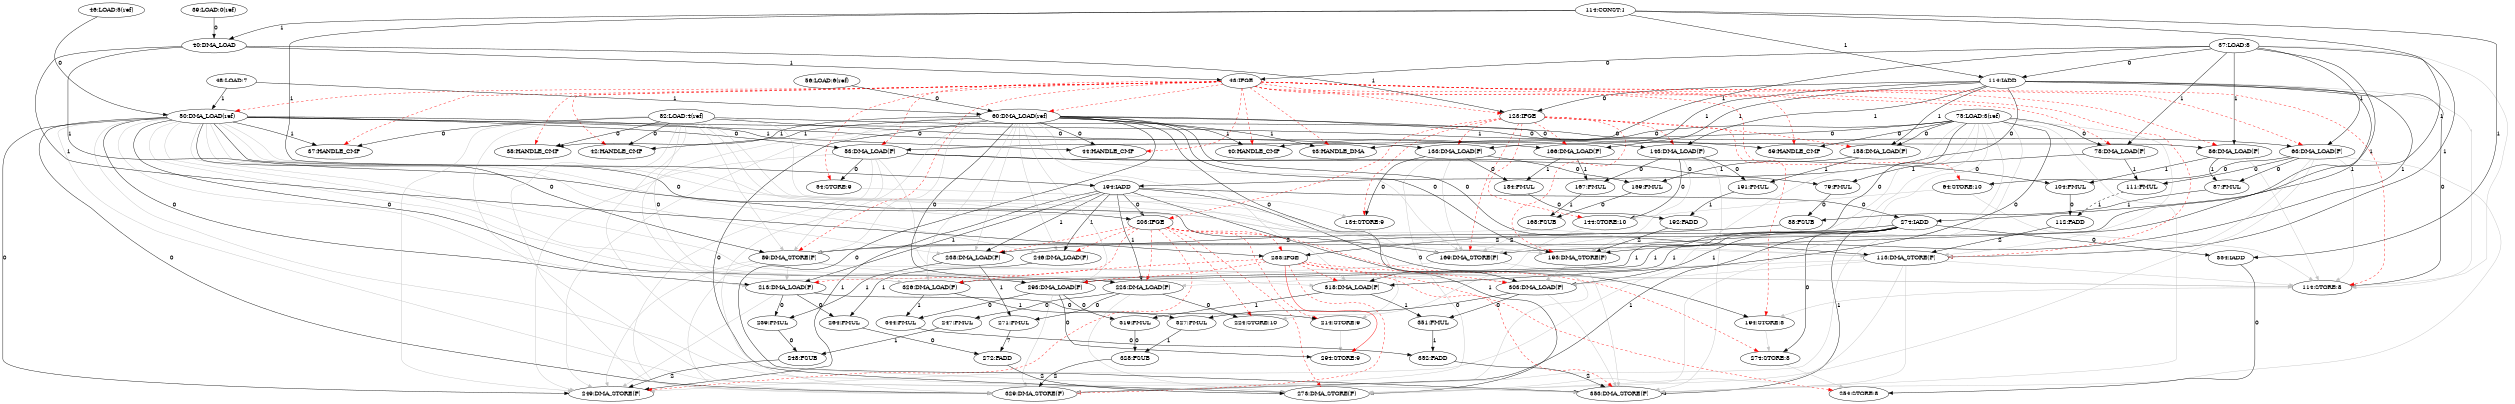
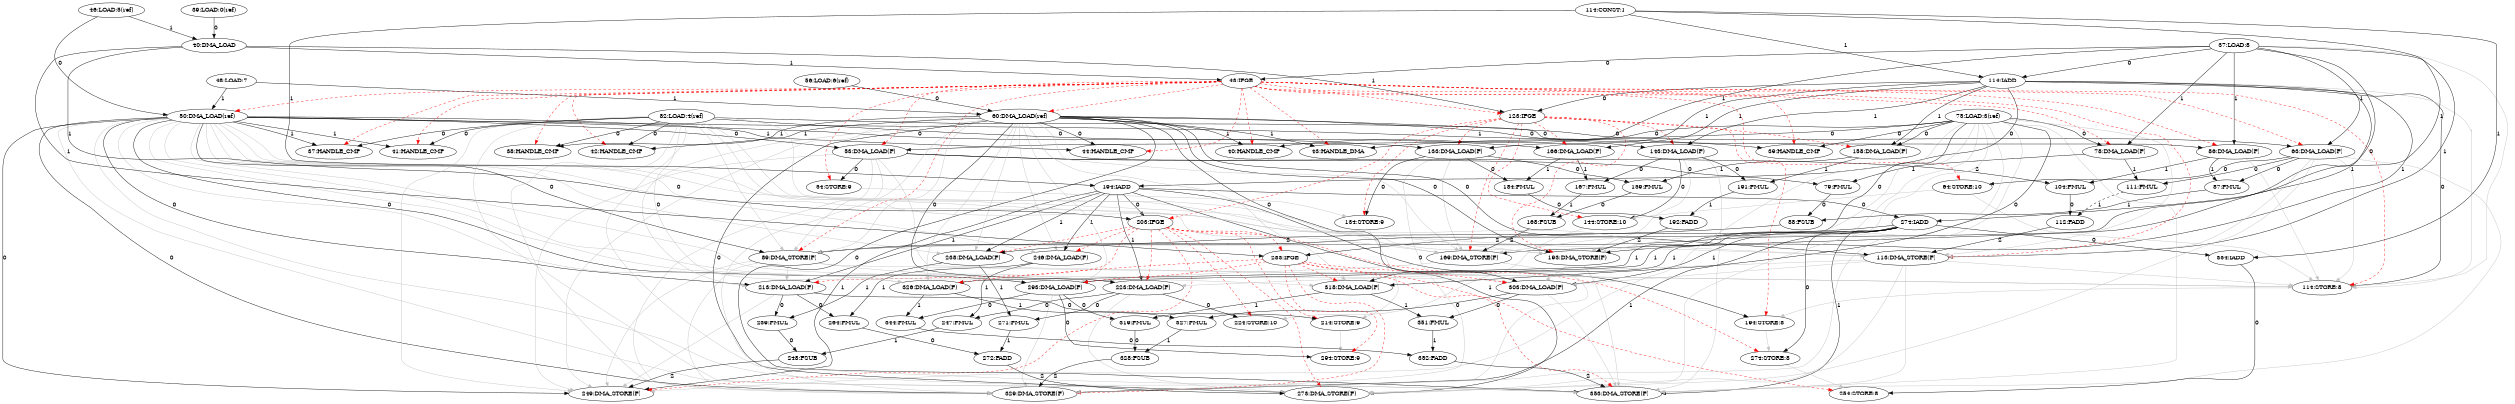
(735, 15) -> (161, 27)
none -> (418, 152)
(2371, 152) -> (2371, 152)
(1977, 169) -> (1977, 169)
(818, 202) -> (818, 202)
(1505, 241) -> (1505, 241)
none -> (1001, 272)
(1300, 307) -> (1300, 307)
(1009, 341) -> (1009, 341)
